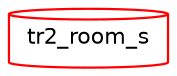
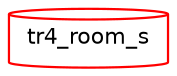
(88, 38) -> (88, 38)
